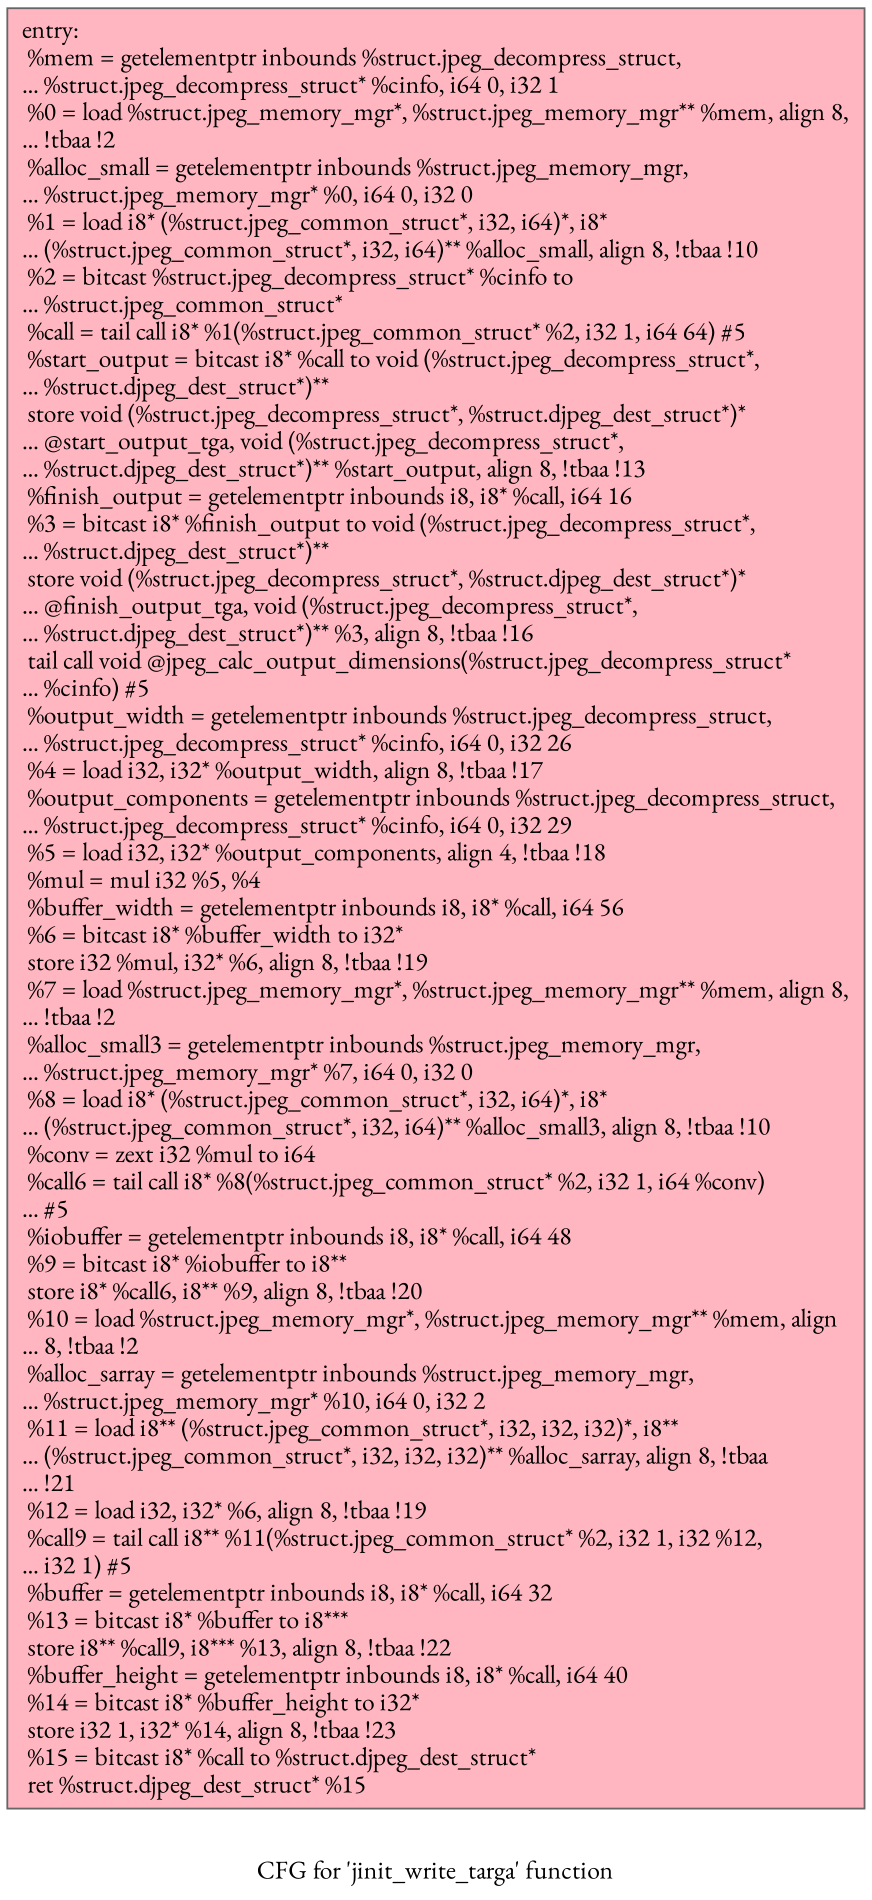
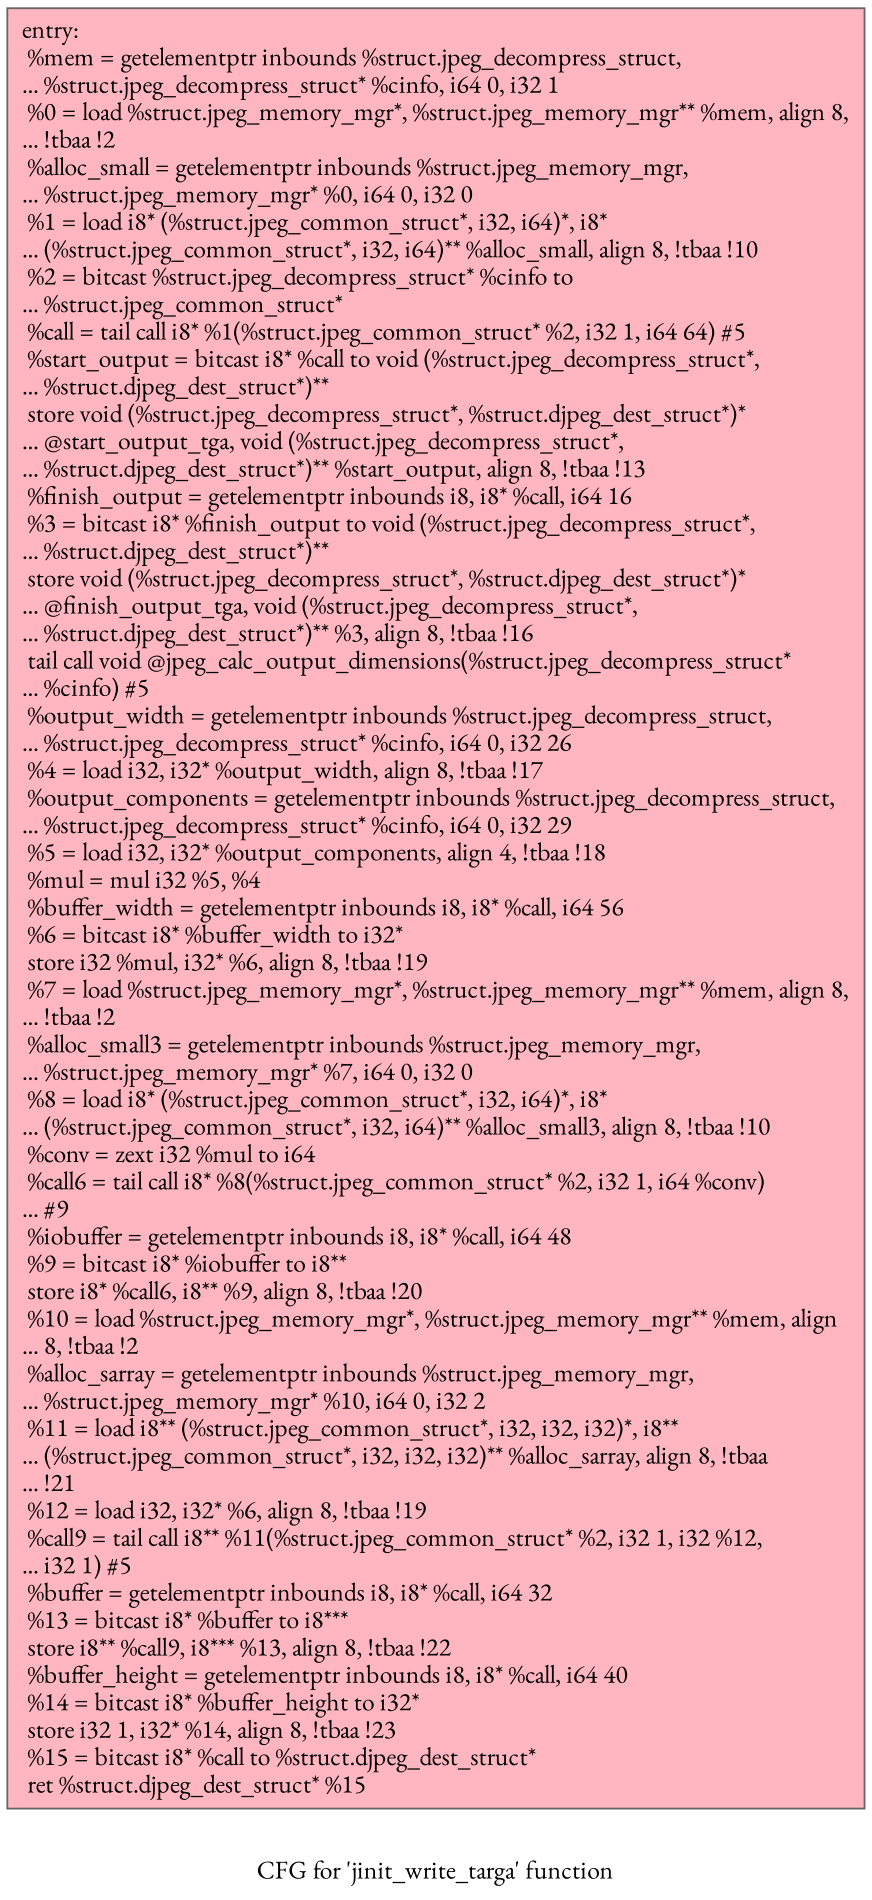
(46, 1209) -> (46, 1209)
